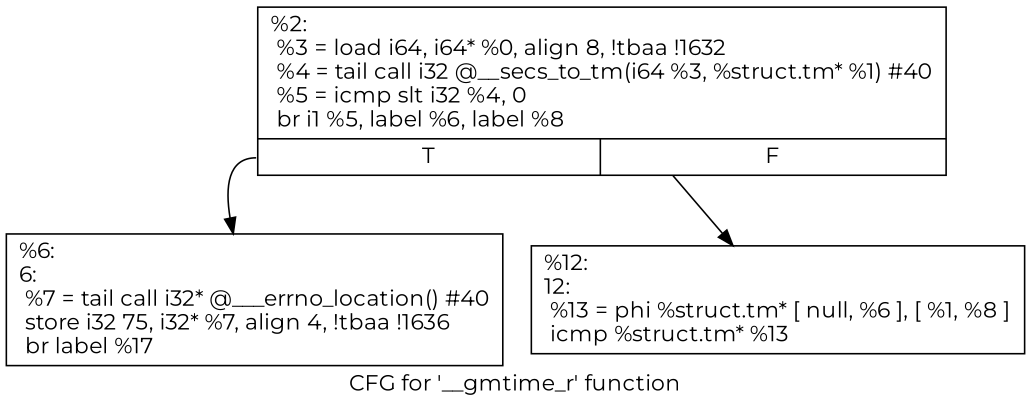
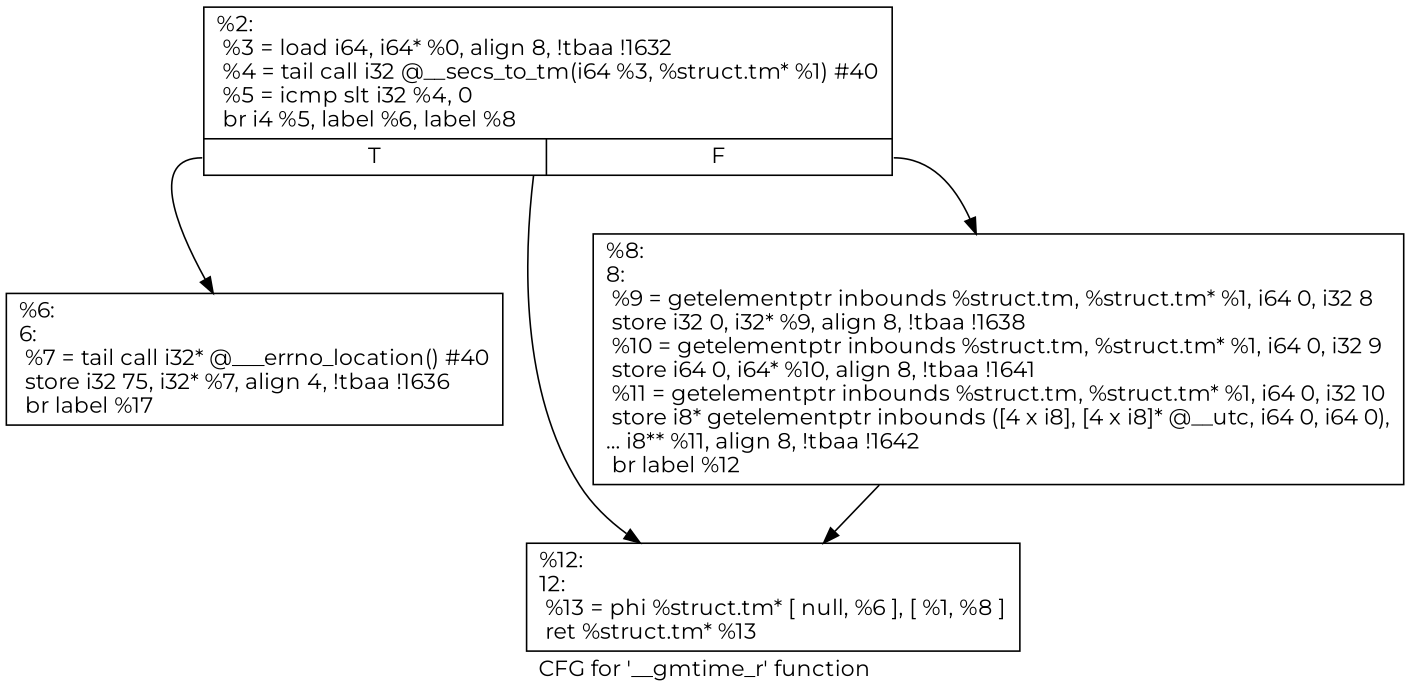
(418, 120) -> (367, 120)
(667, 335) -> (649, 632)
none -> (998, 359)
